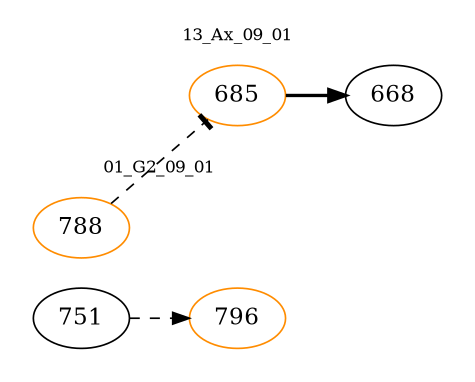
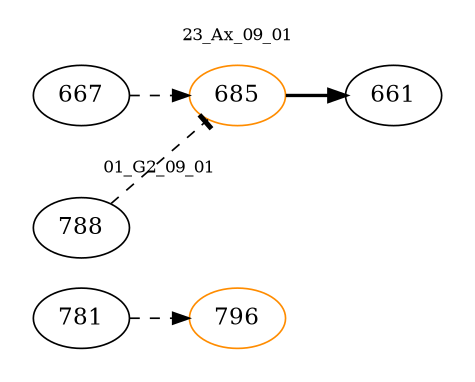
(237, 36) -> (237, 36)
none -> (81, 95)
(394, 95) -> (394, 95)
(81, 228) -> (81, 228)
(81, 318) -> (81, 318)
